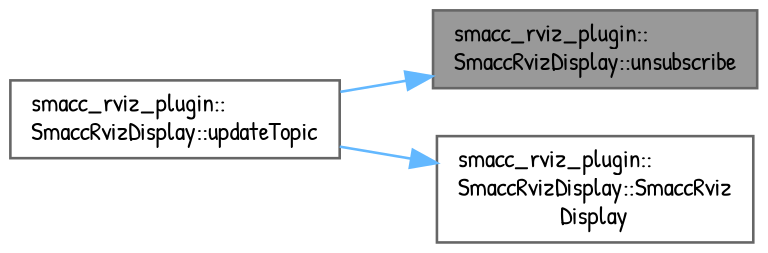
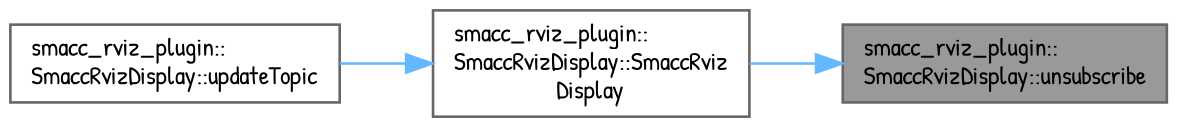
(373, 86) -> (782, 64)
